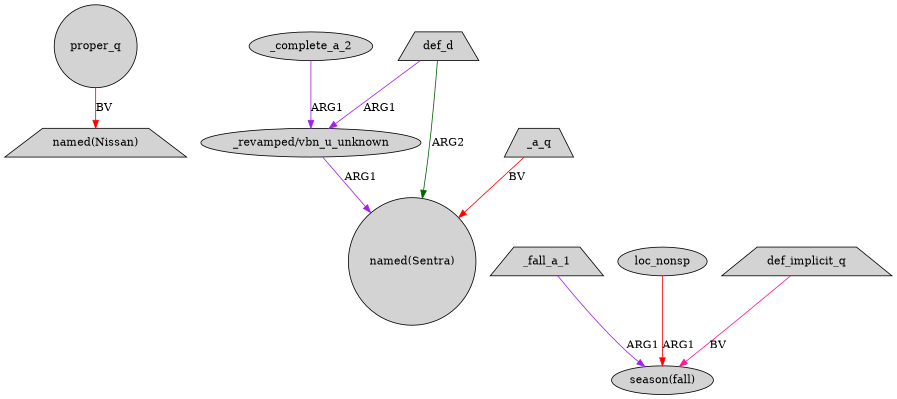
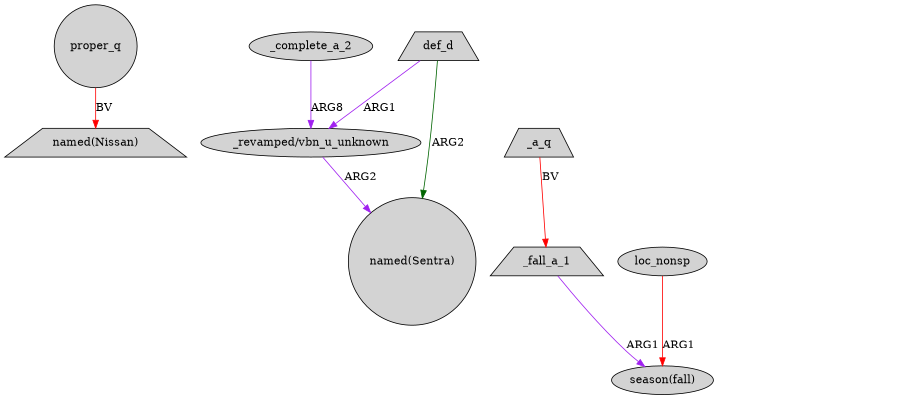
(327, 108) -> (327, 108)
(361, 177) -> (361, 177)
(494, 185) -> (543, 198)
(807, 261) -> none
